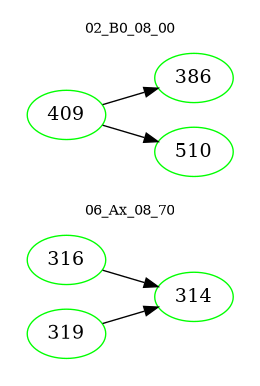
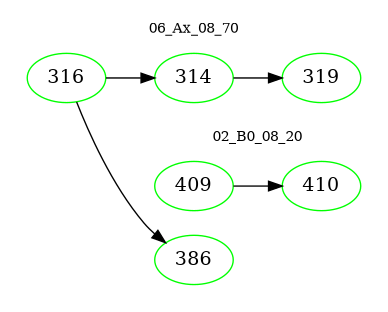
(130, 29) -> (258, 137)
(124, 98) -> (109, 172)
(194, 152) -> (321, 186)
(124, 317) -> (251, 78)
